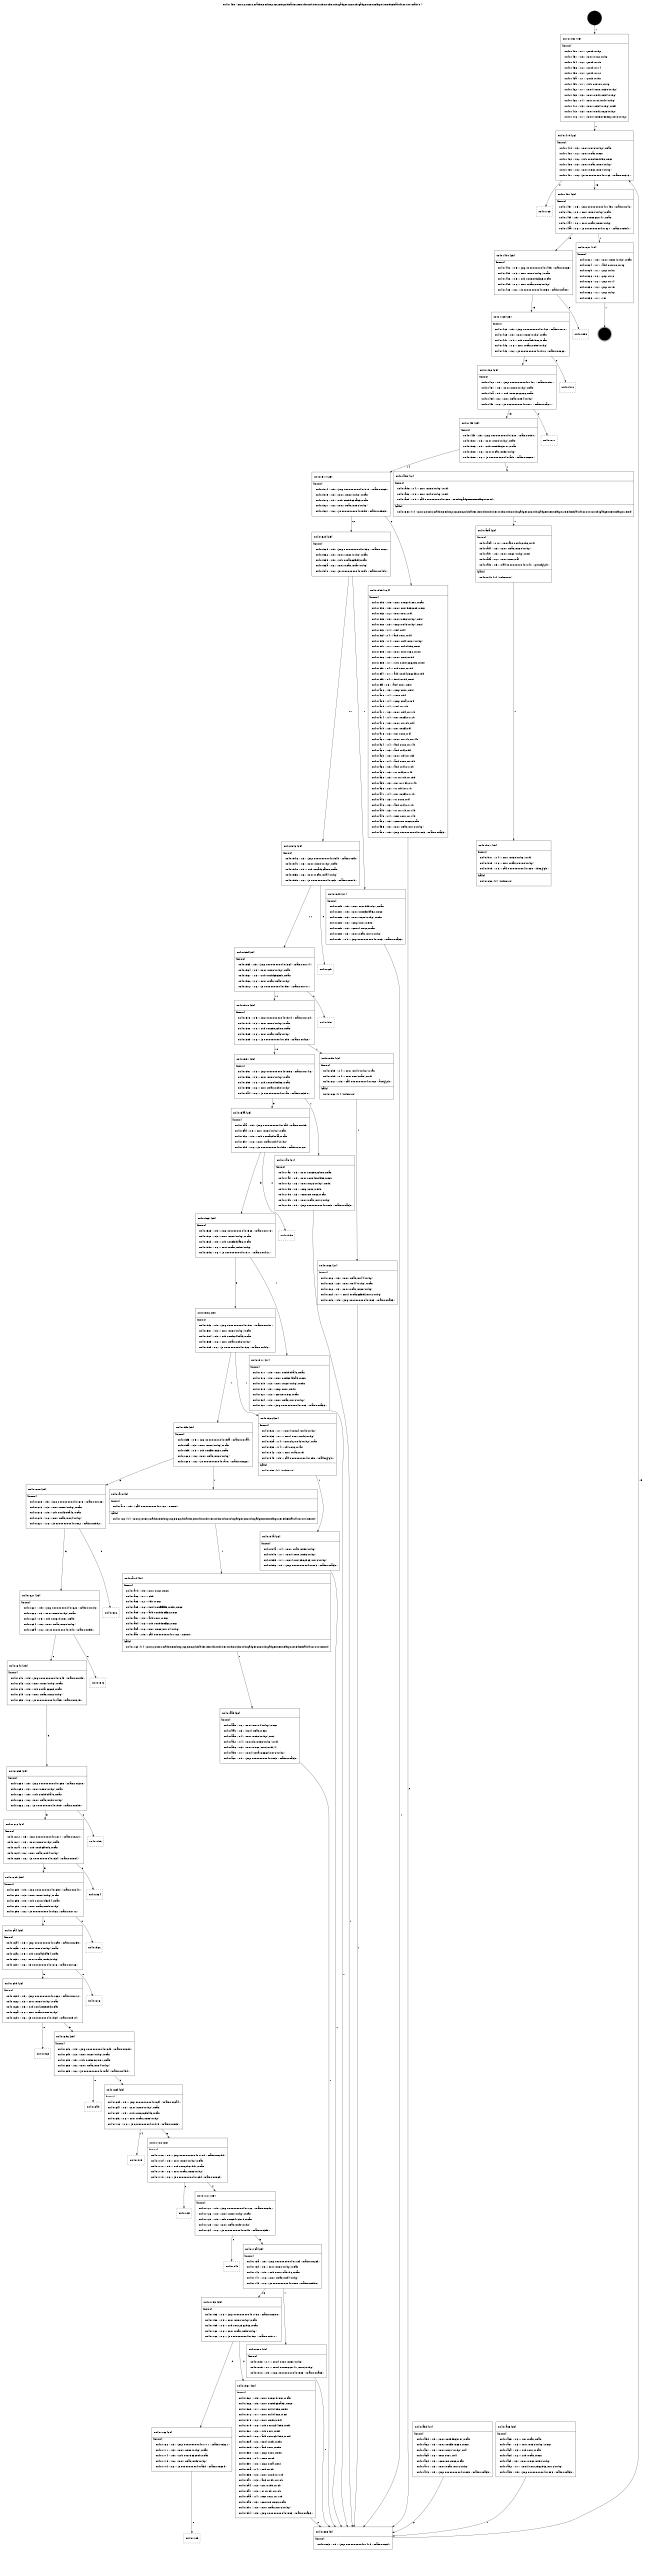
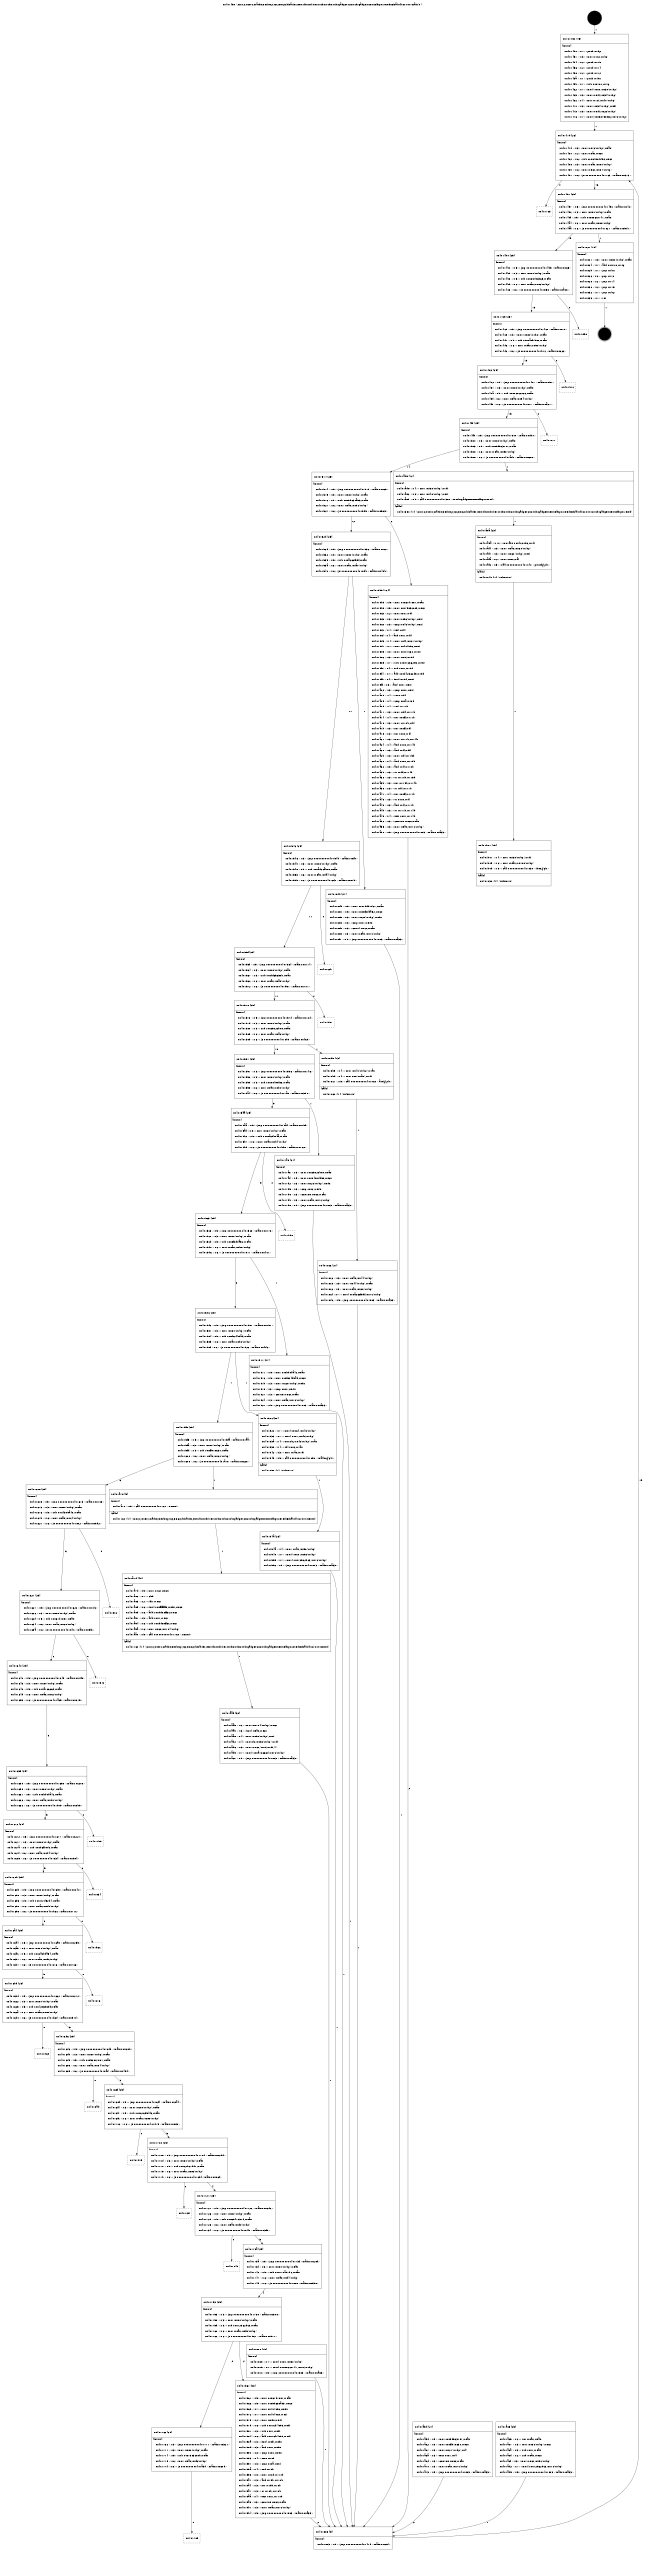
(141, 2134) -> (141, 2134)
(263, 2293) -> (263, 2293)
(285, 2316) -> none
